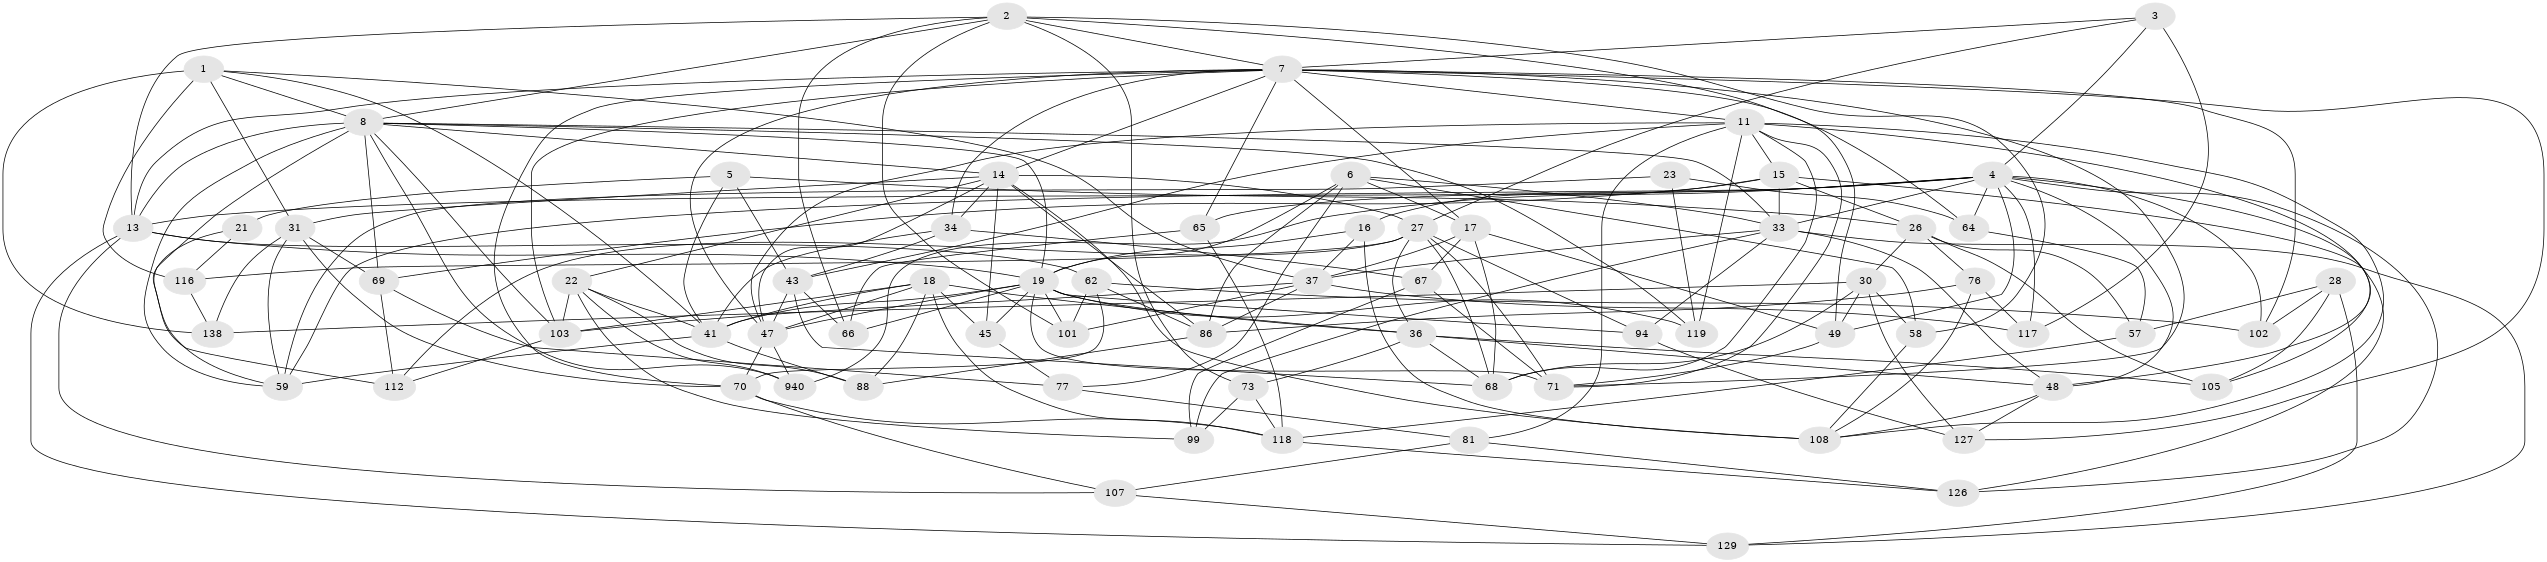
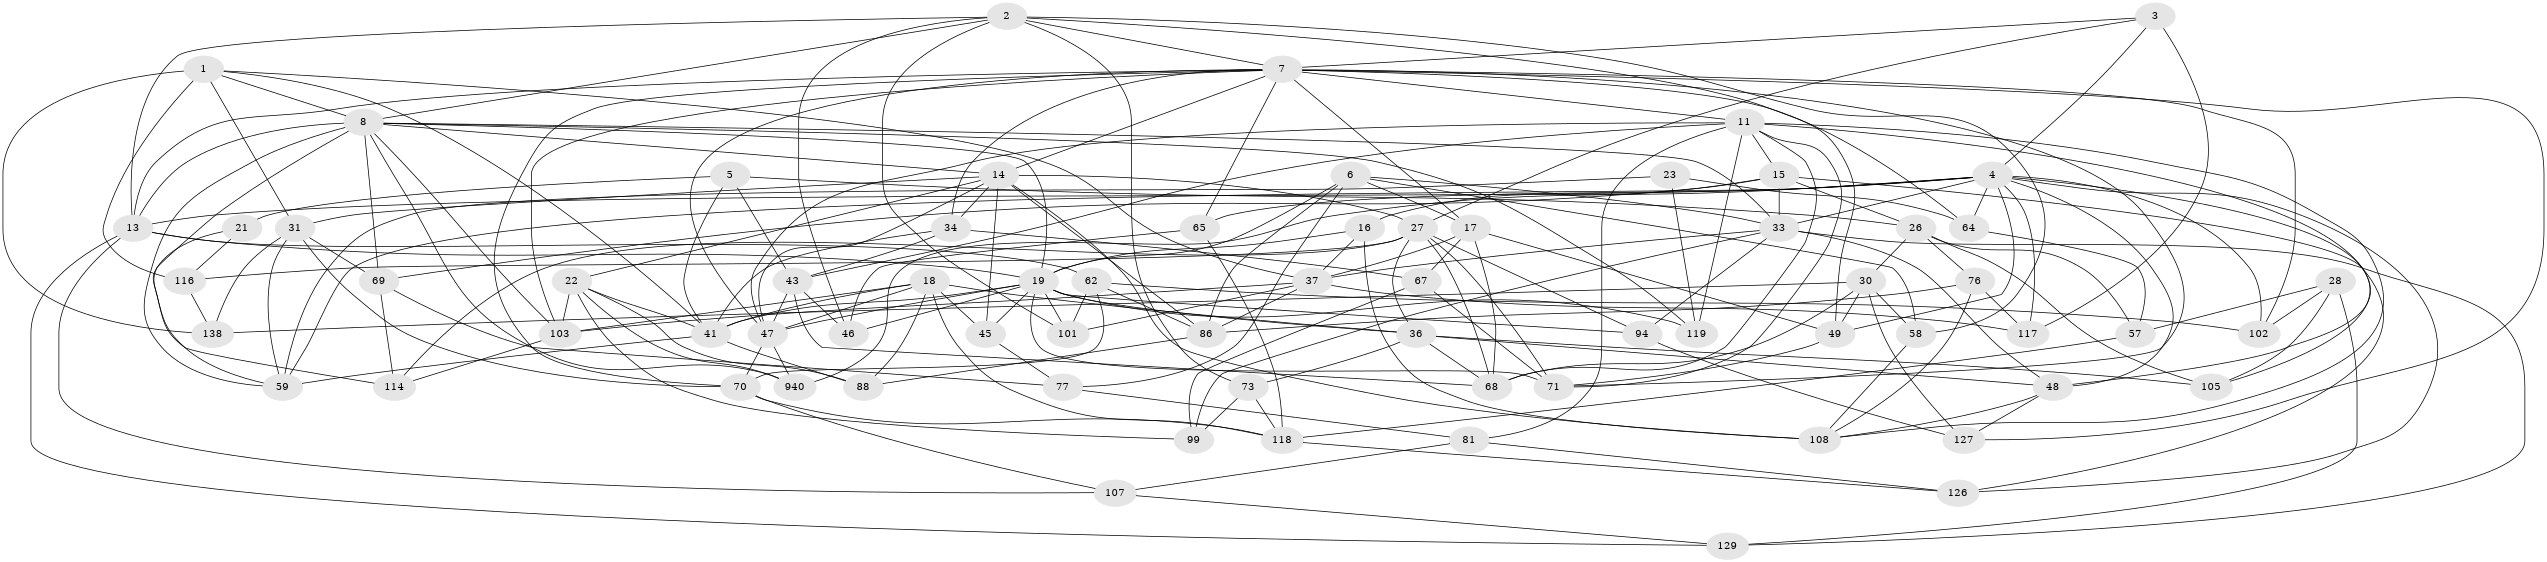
(849, 334) -> (849, 334)
(395, 387) -> (395, 387)
